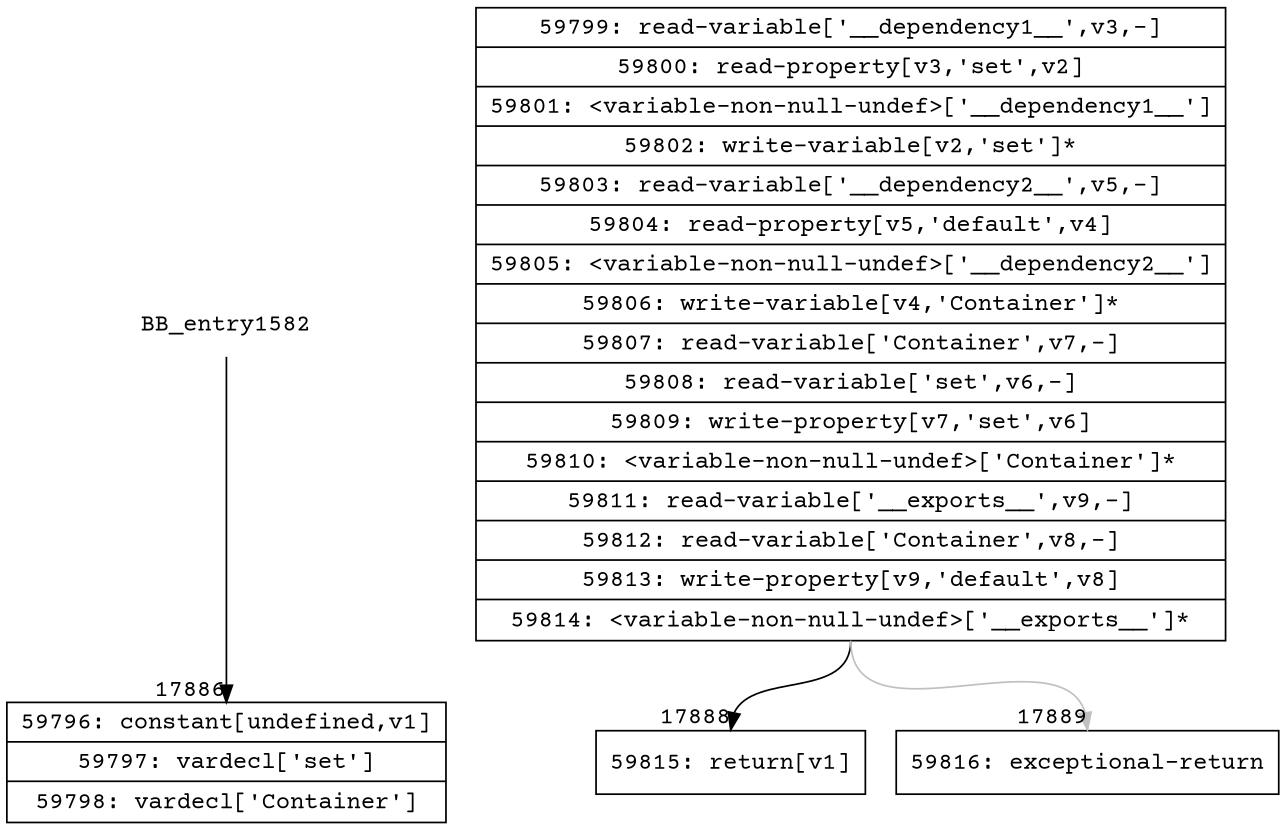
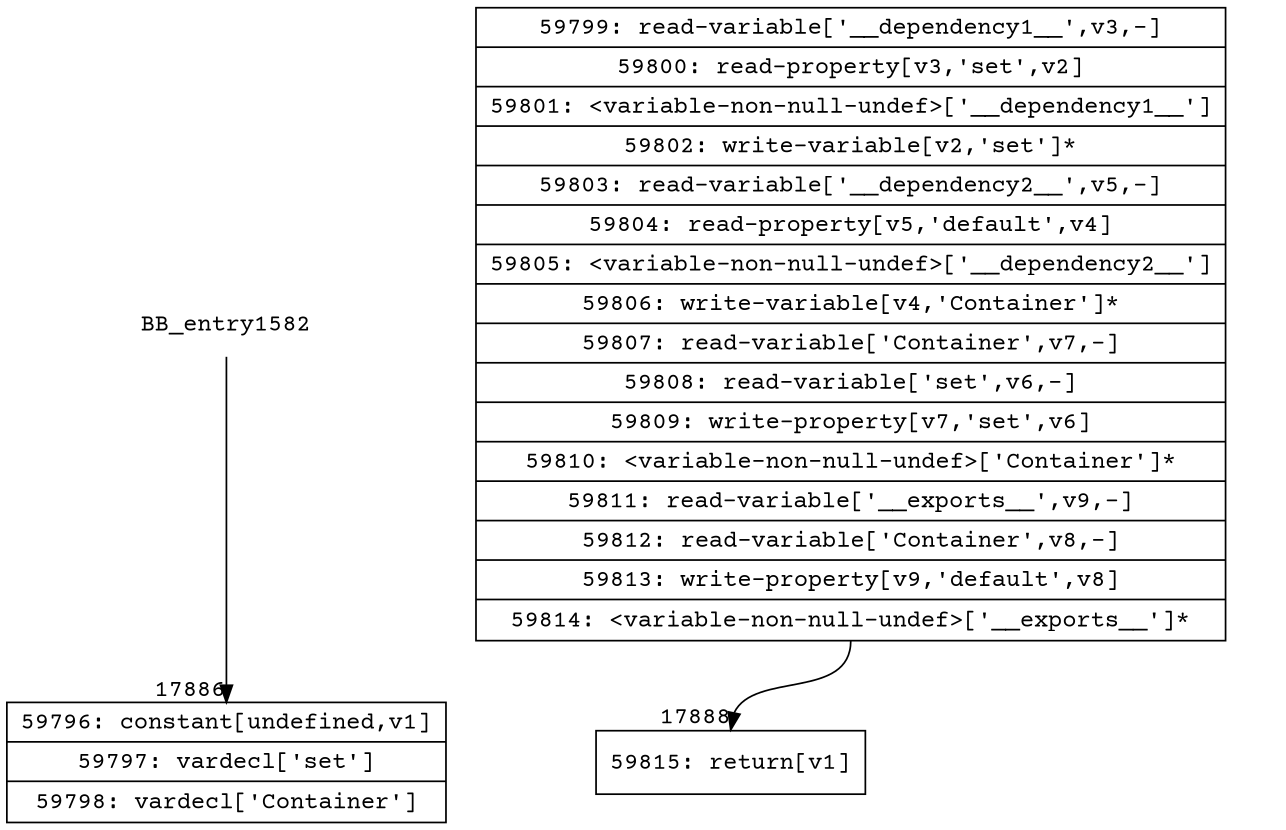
(1087, 762) -> none
